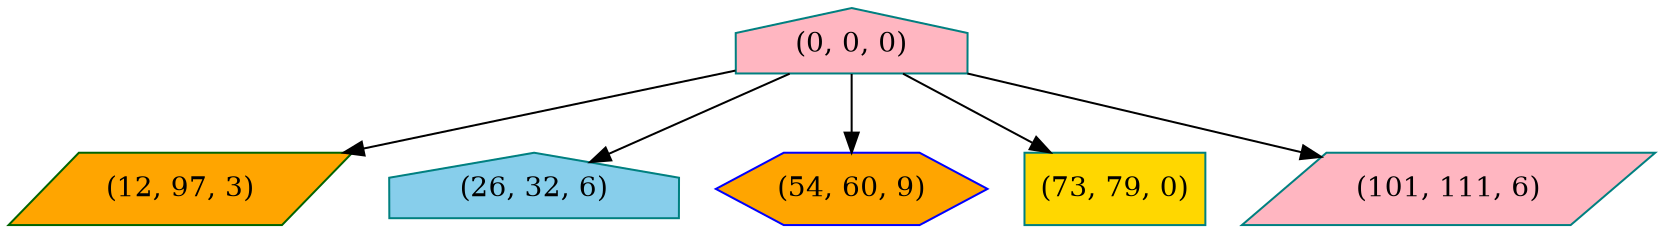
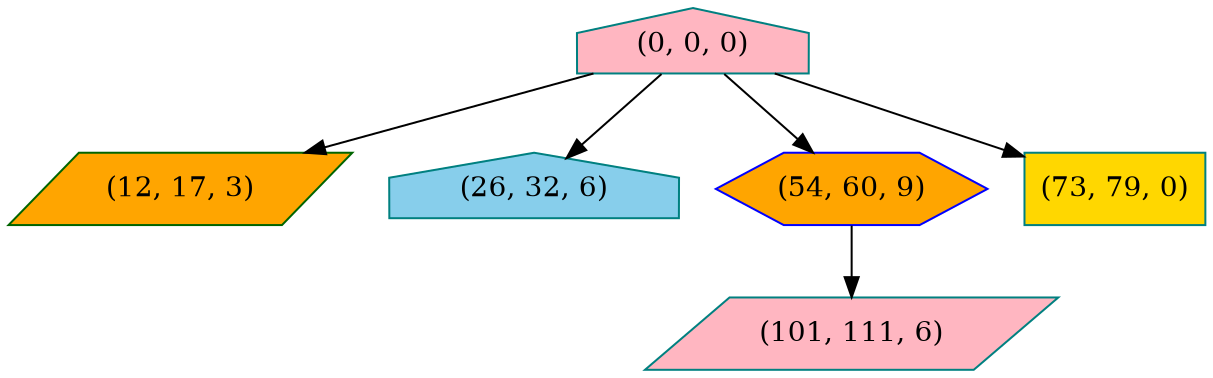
(1134, 113) -> (852, 251)
(180, 189) -> (180, 189)
